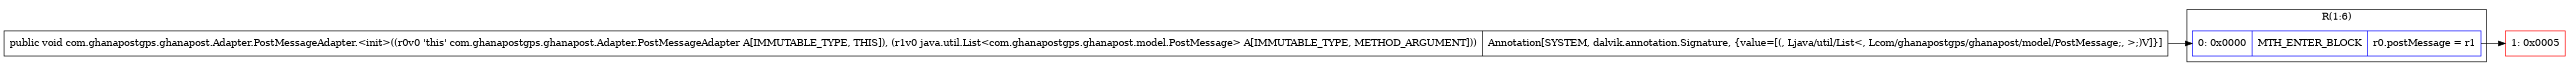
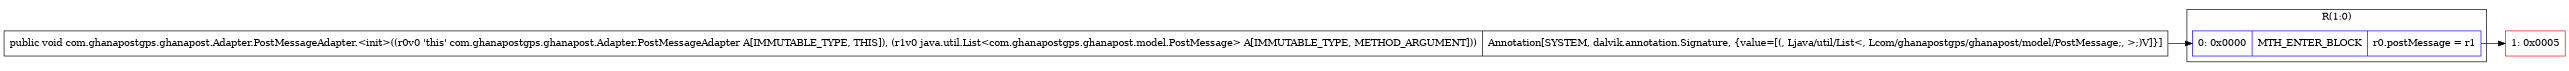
(2337, 17) -> (2337, 17)
